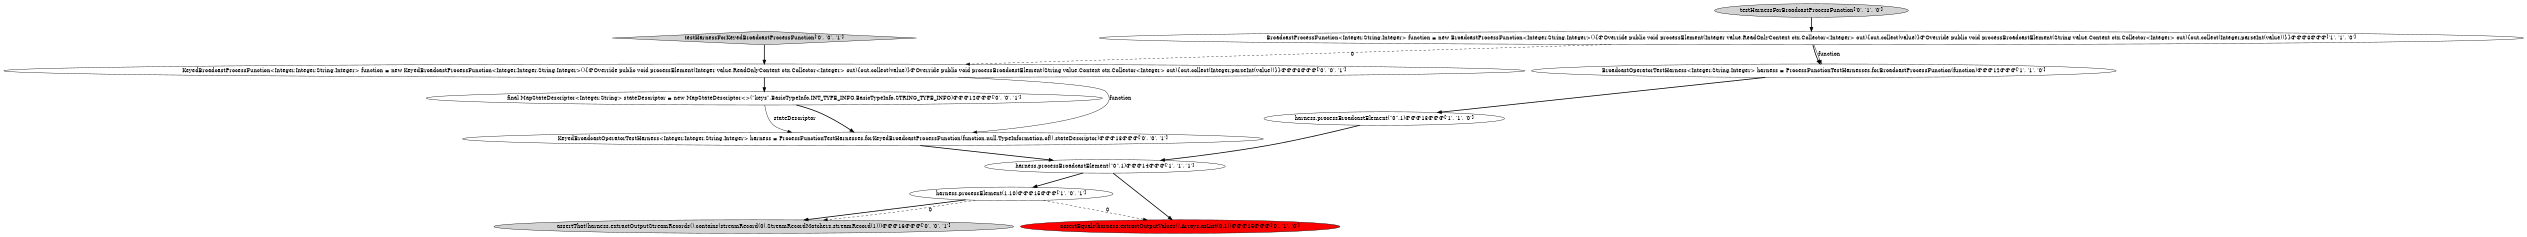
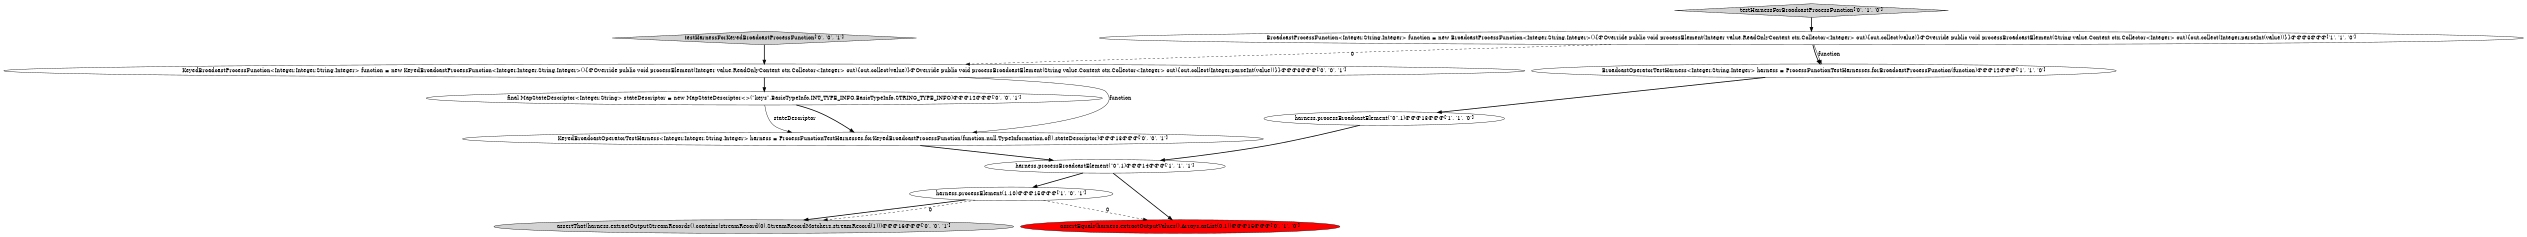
(1811, 11) -> (1811, 11)
